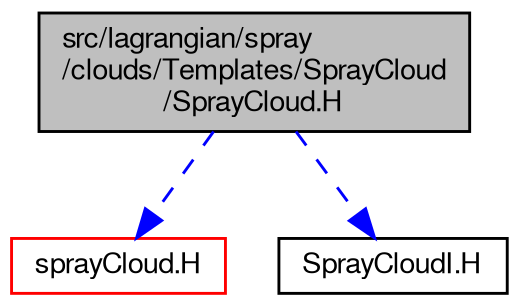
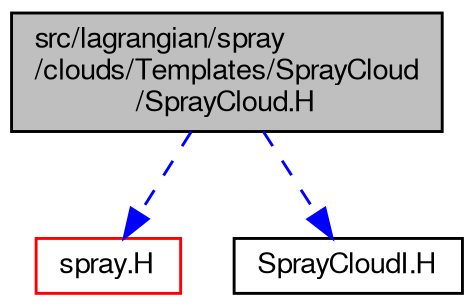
(119, 266) -> (108, 266)
